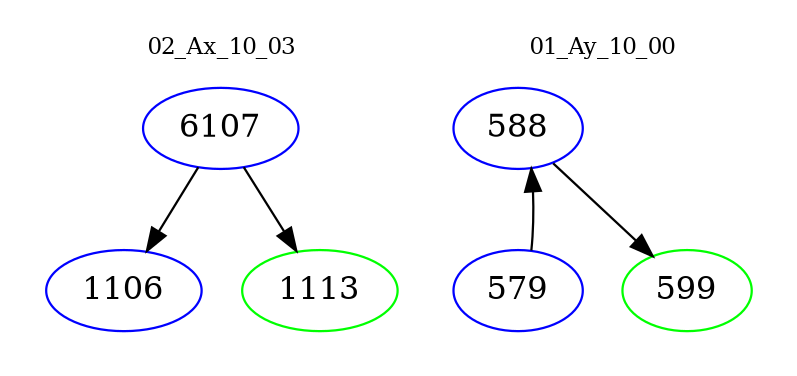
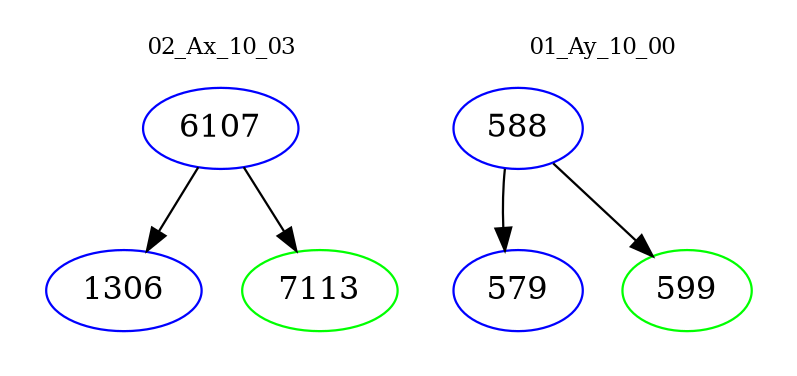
(533, 221) -> (503, 198)
(124, 291) -> (124, 291)
(320, 291) -> (320, 291)
